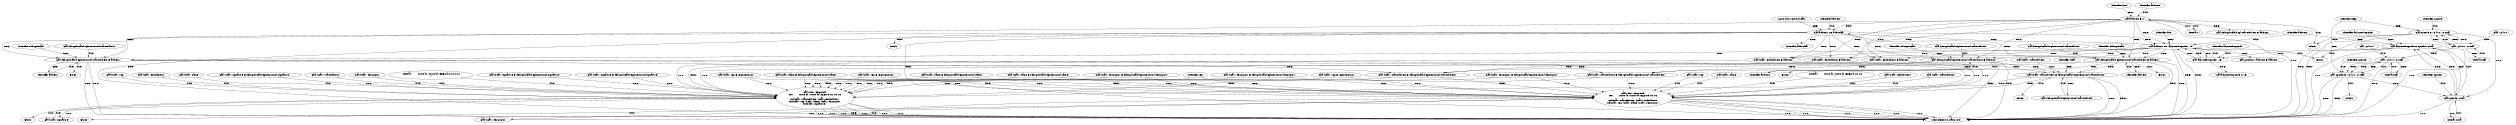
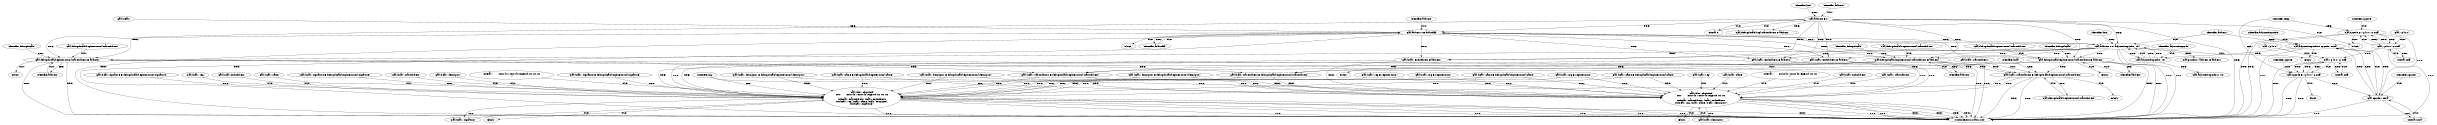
(1792, 19) -> (124, 19)
none -> (1277, 34)
